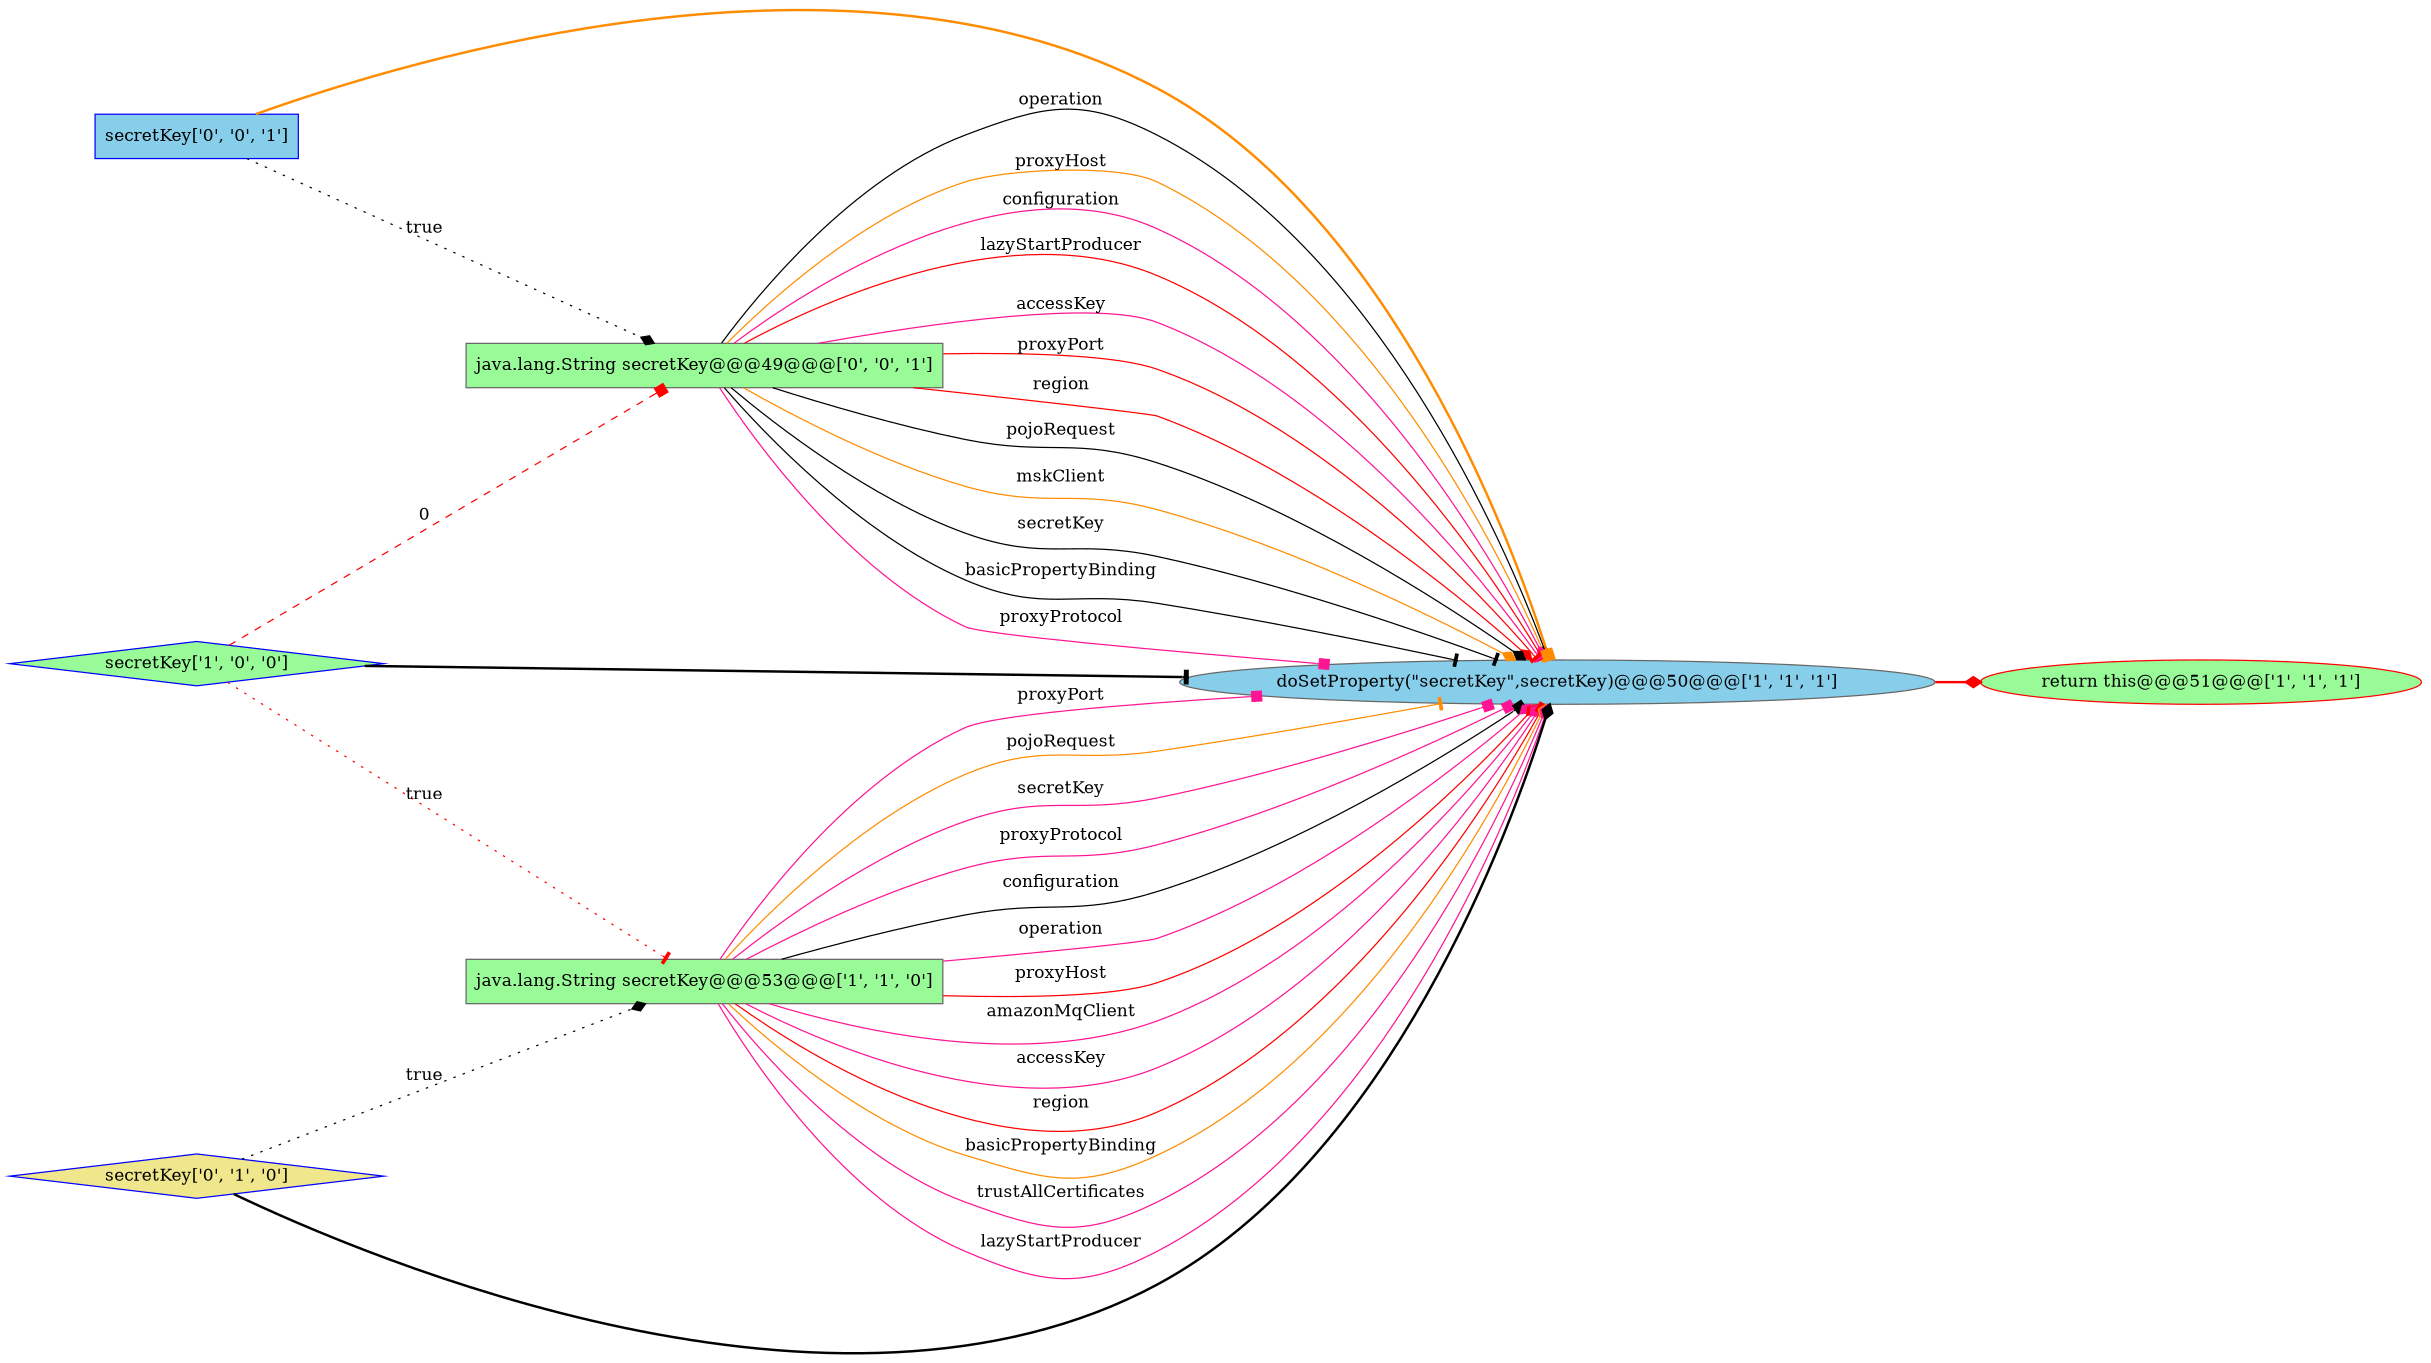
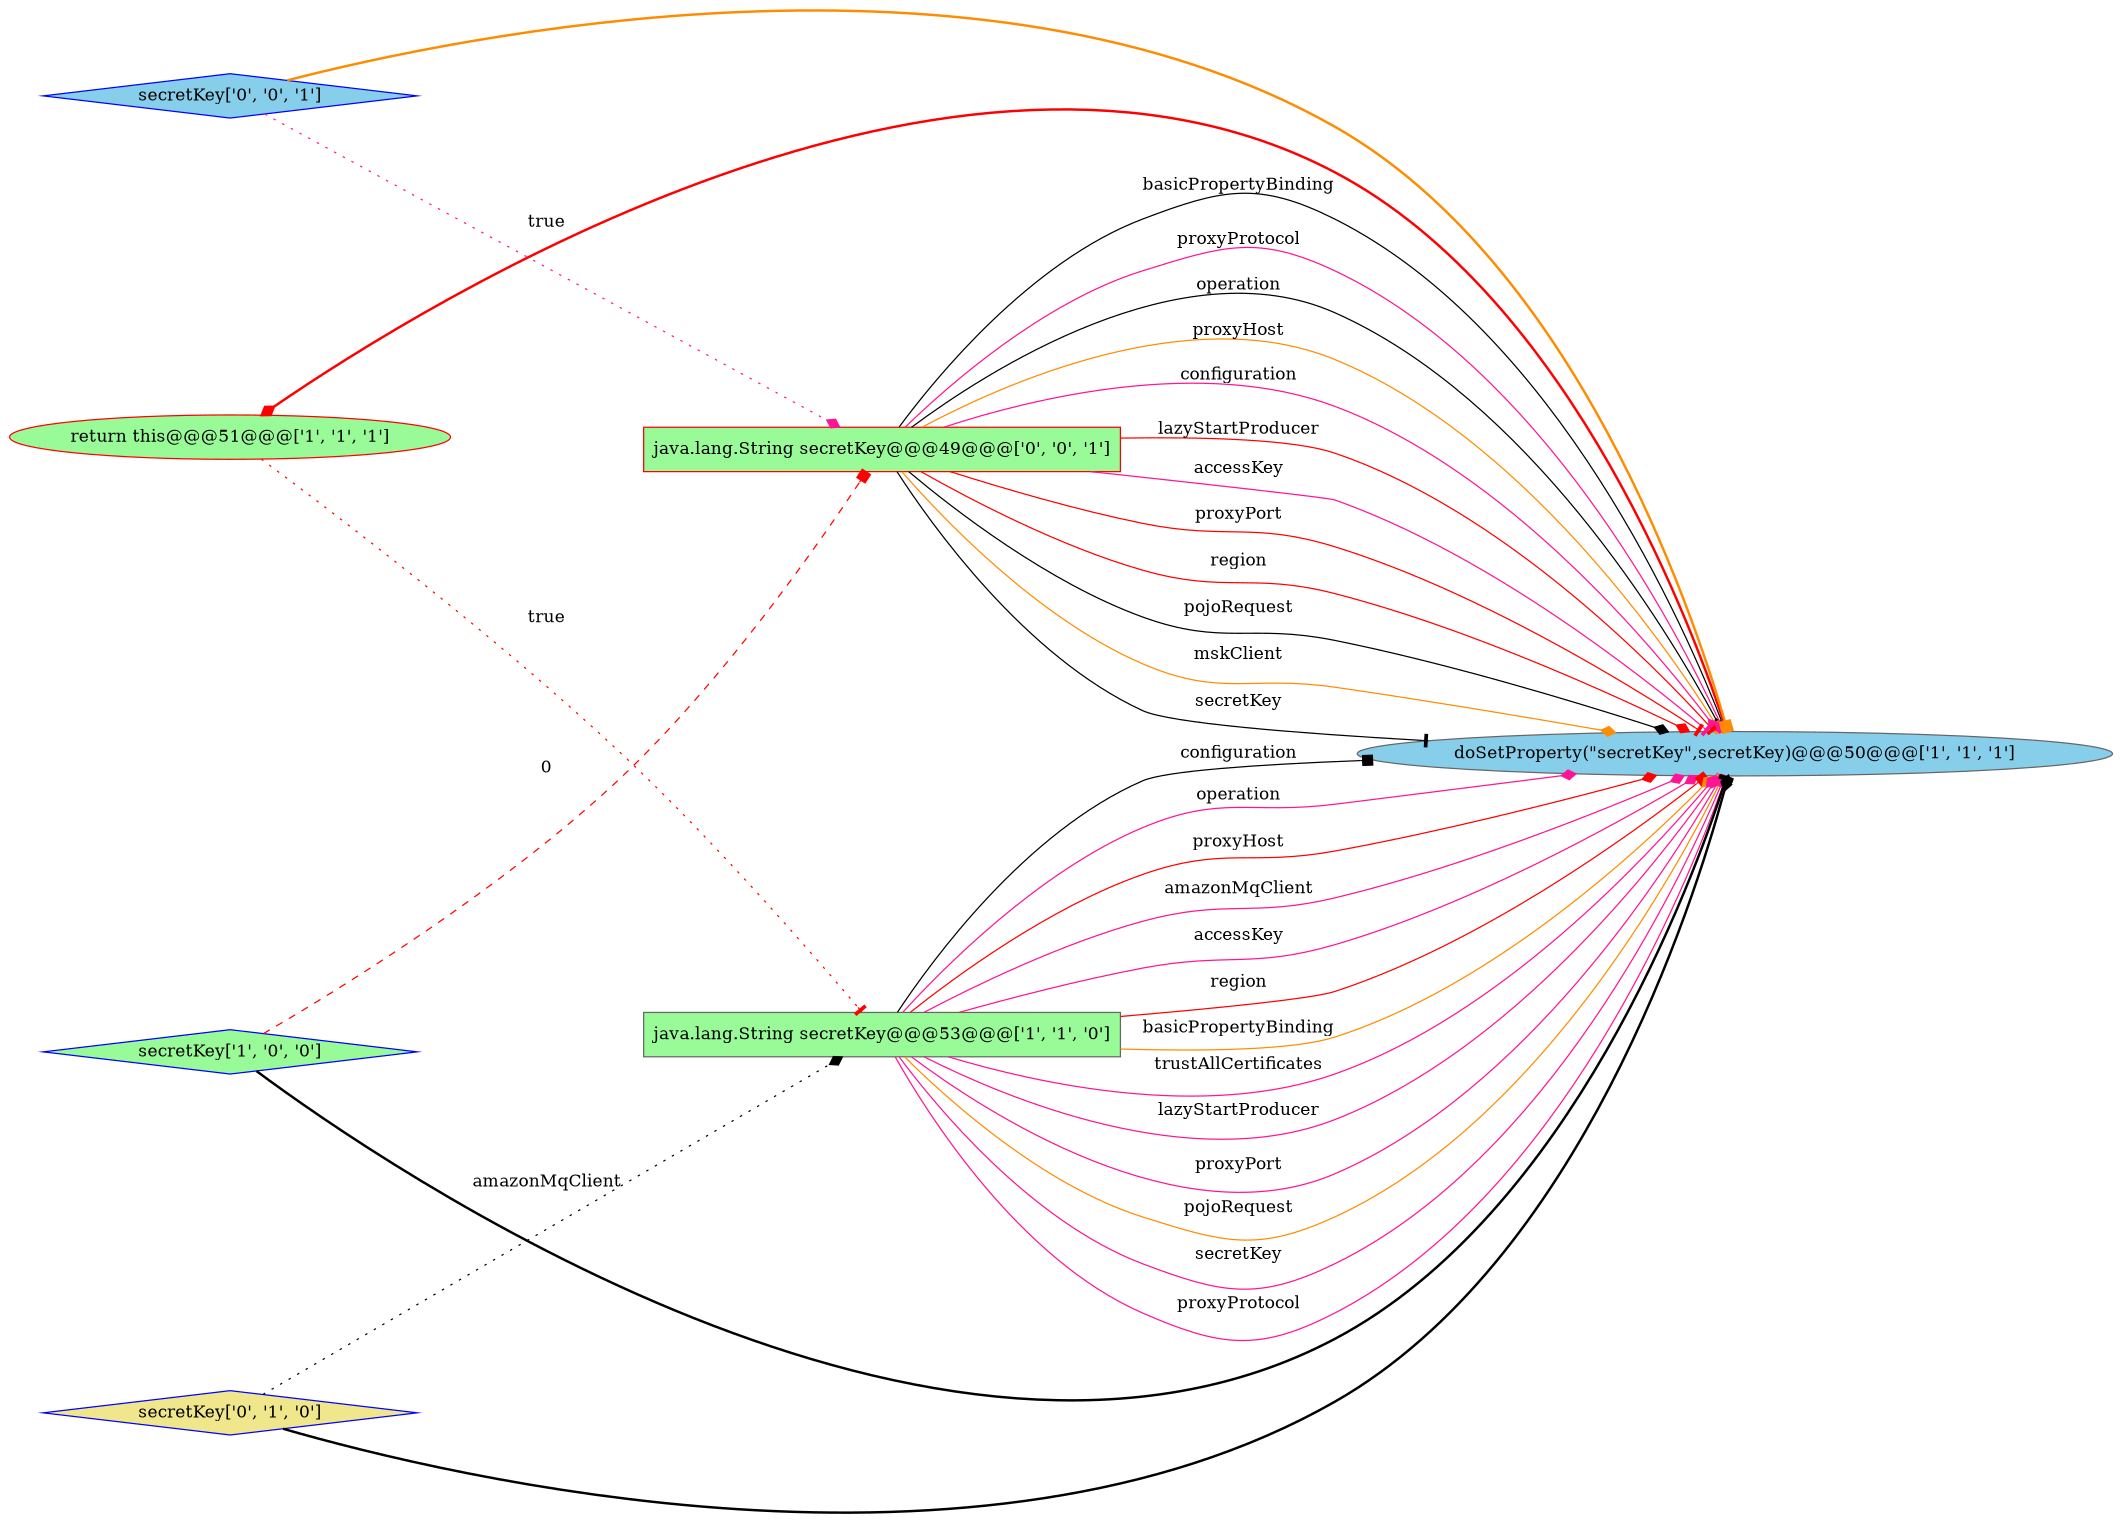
(197, 136) -> (230, 96)
(444, 248) -> (546, 267)
(704, 365) -> (882, 449)
(445, 819) -> (578, 714)
(425, 1076) -> (547, 1182)
